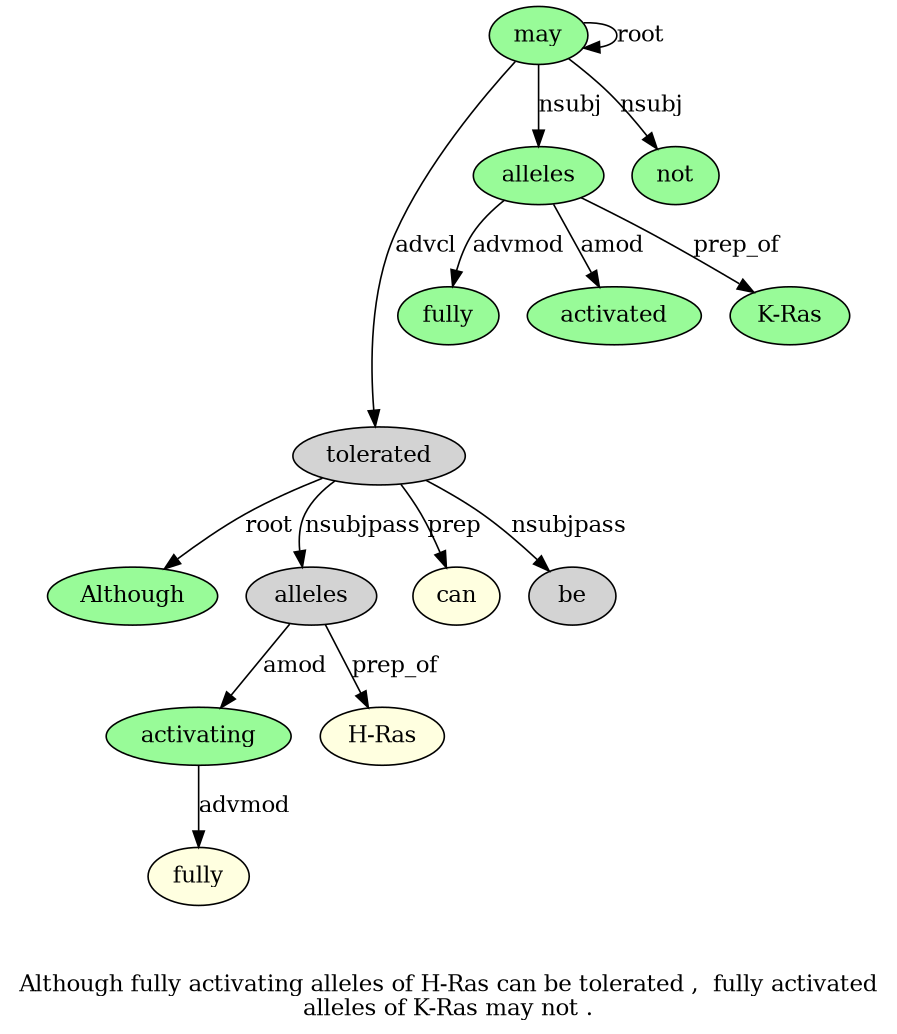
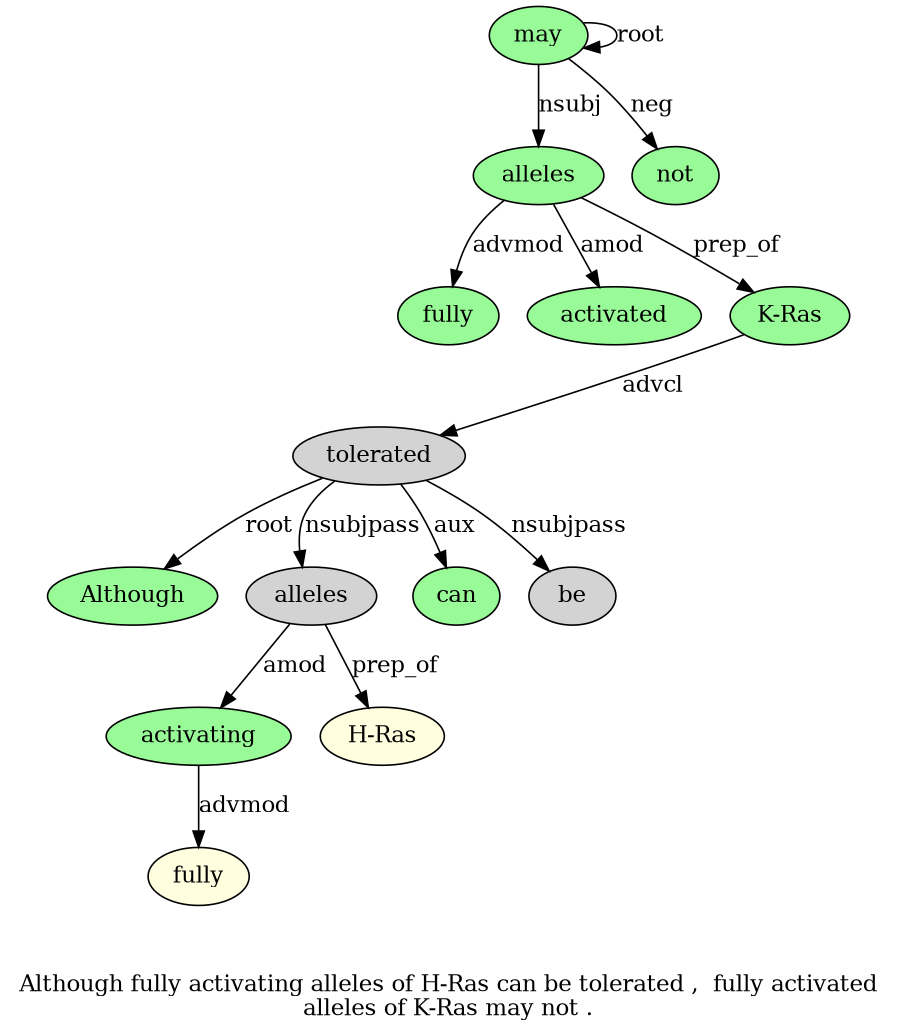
(652, 106) -> (652, 106)
(402, 220) -> (600, 384)
(455, 526) -> (455, 526)
(456, 596) -> (456, 596)
